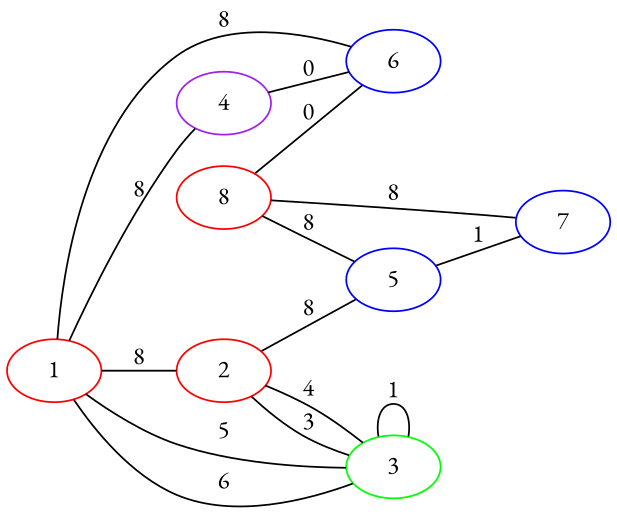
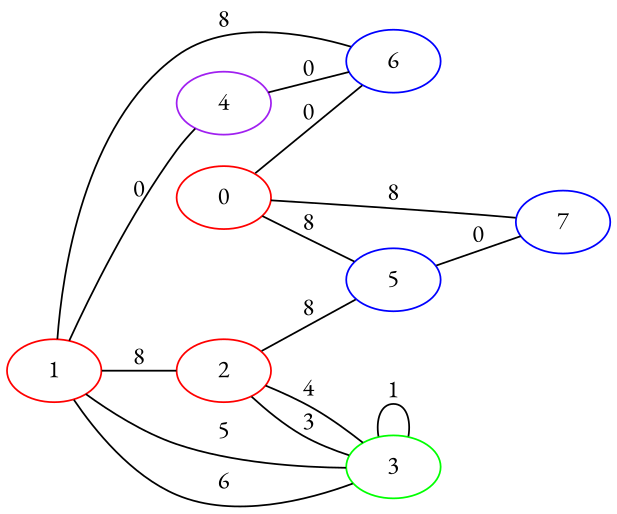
(139, 190) -> (139, 190)
(224, 198) -> (224, 198)
(478, 235) -> (478, 235)
